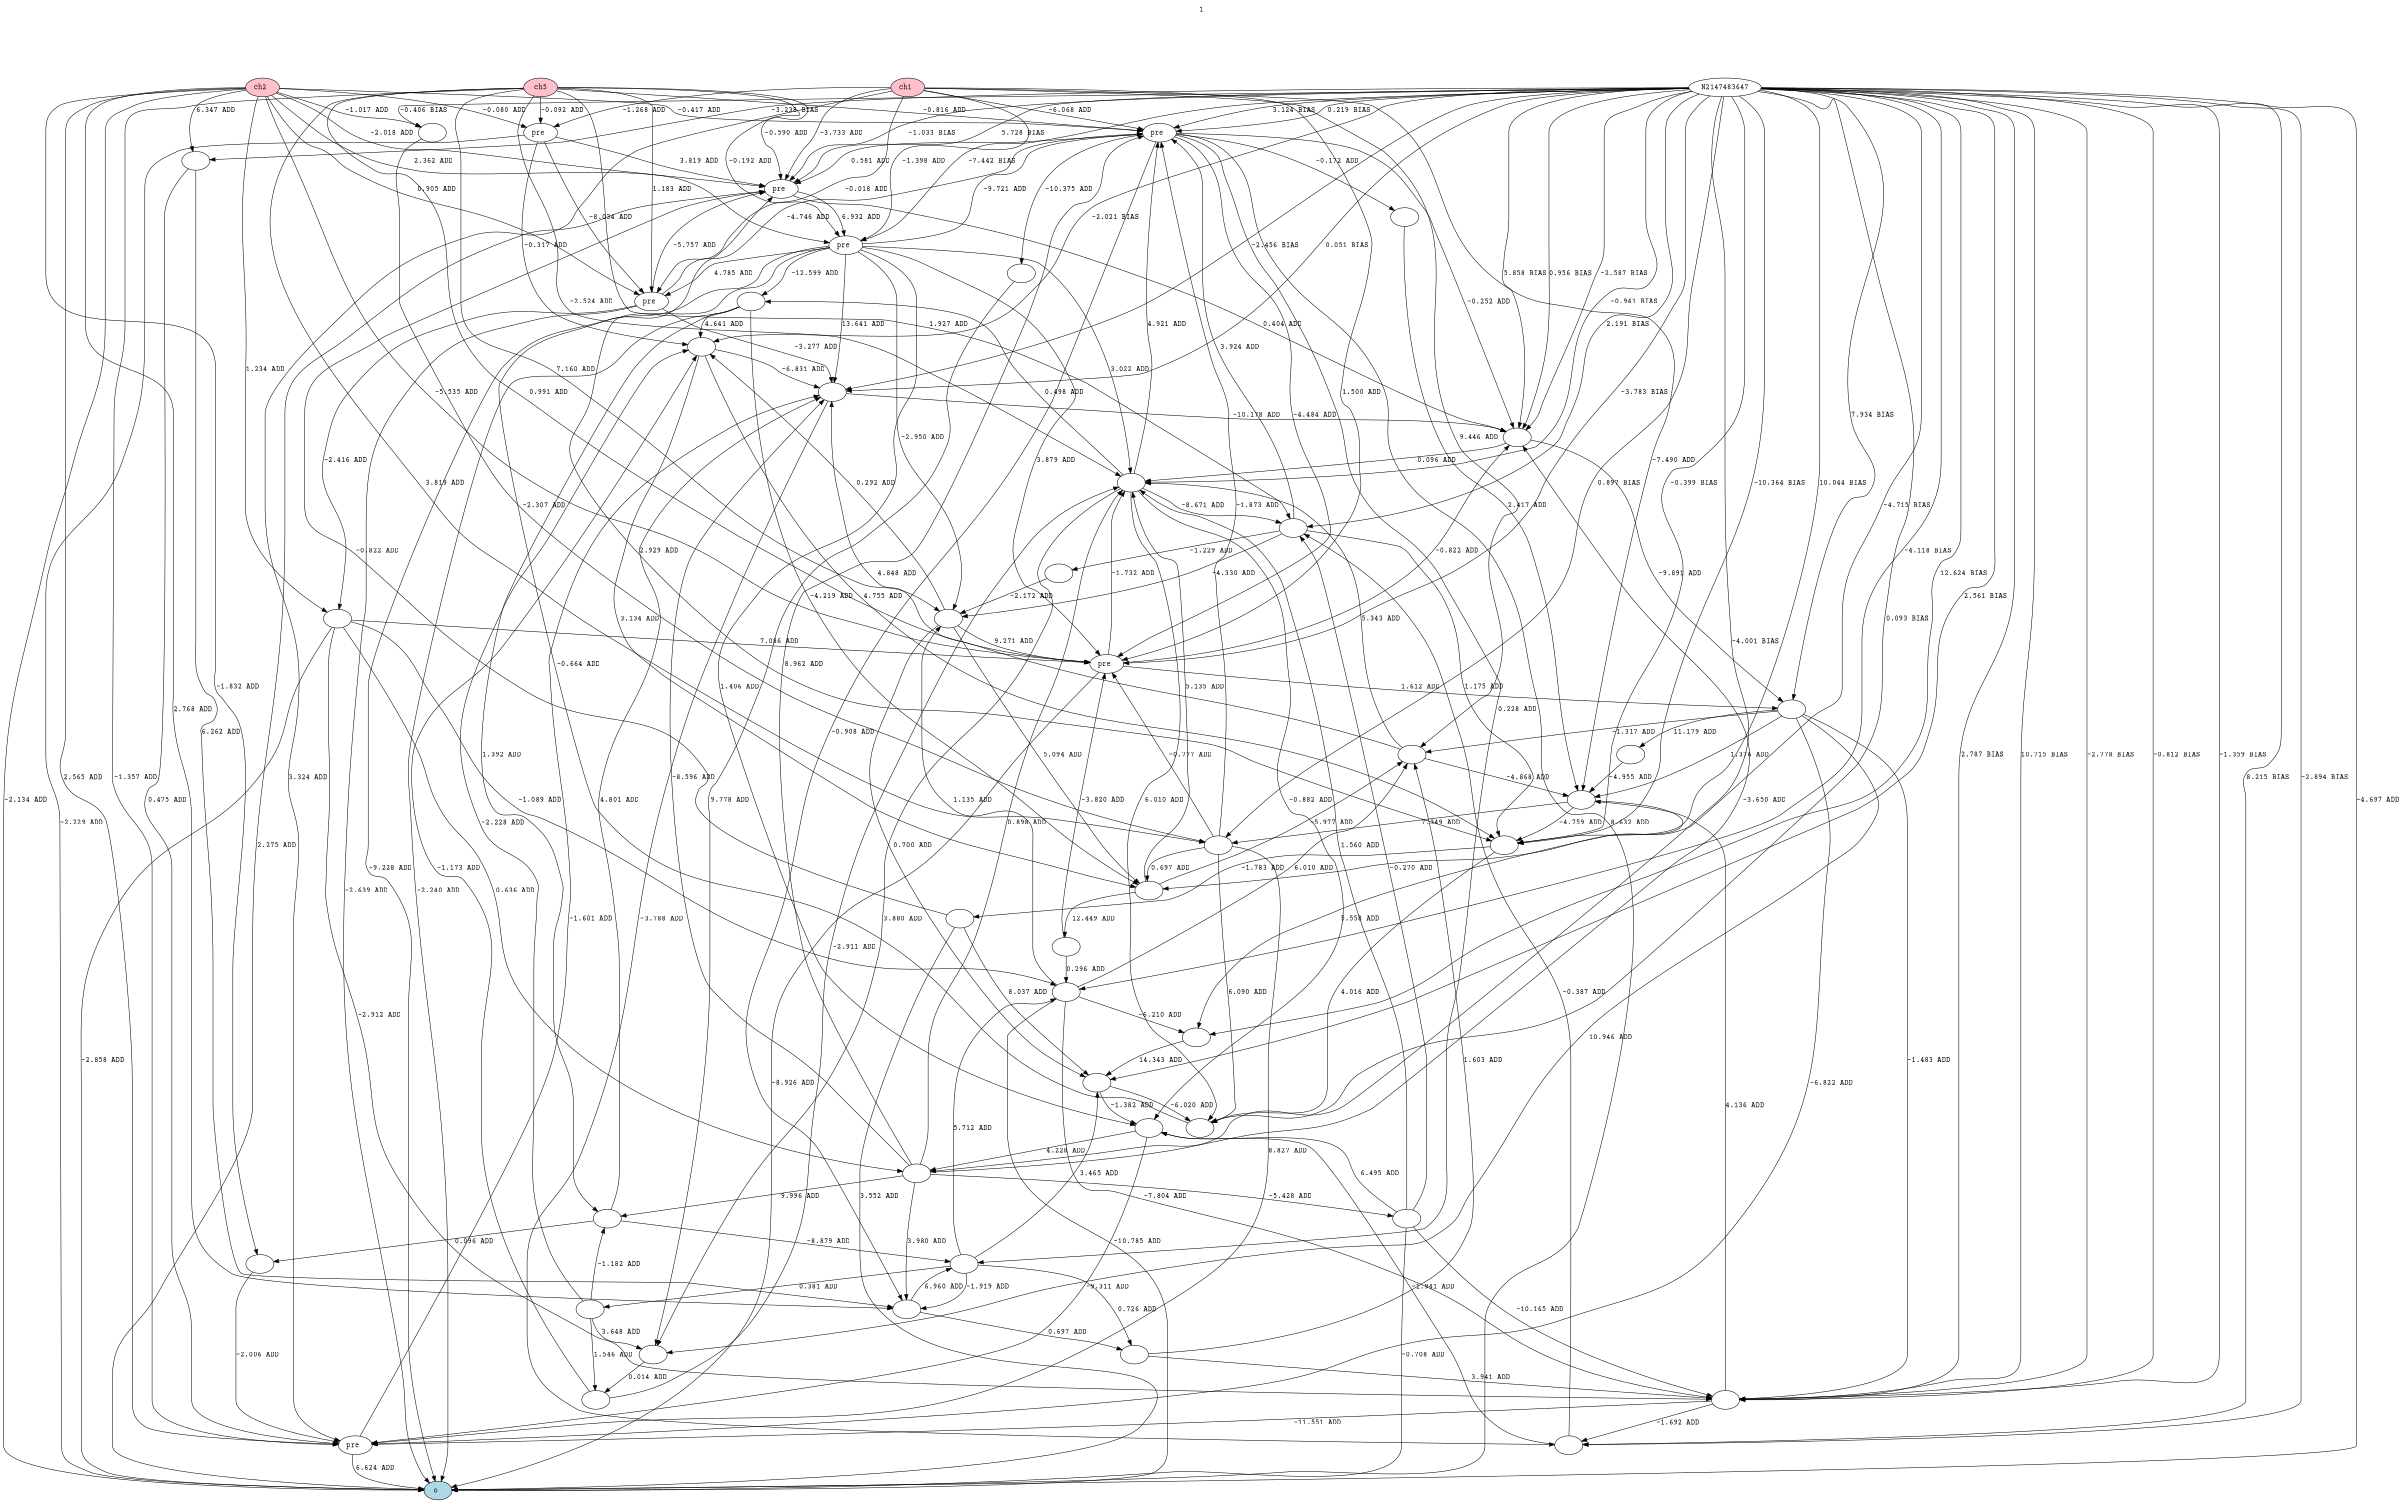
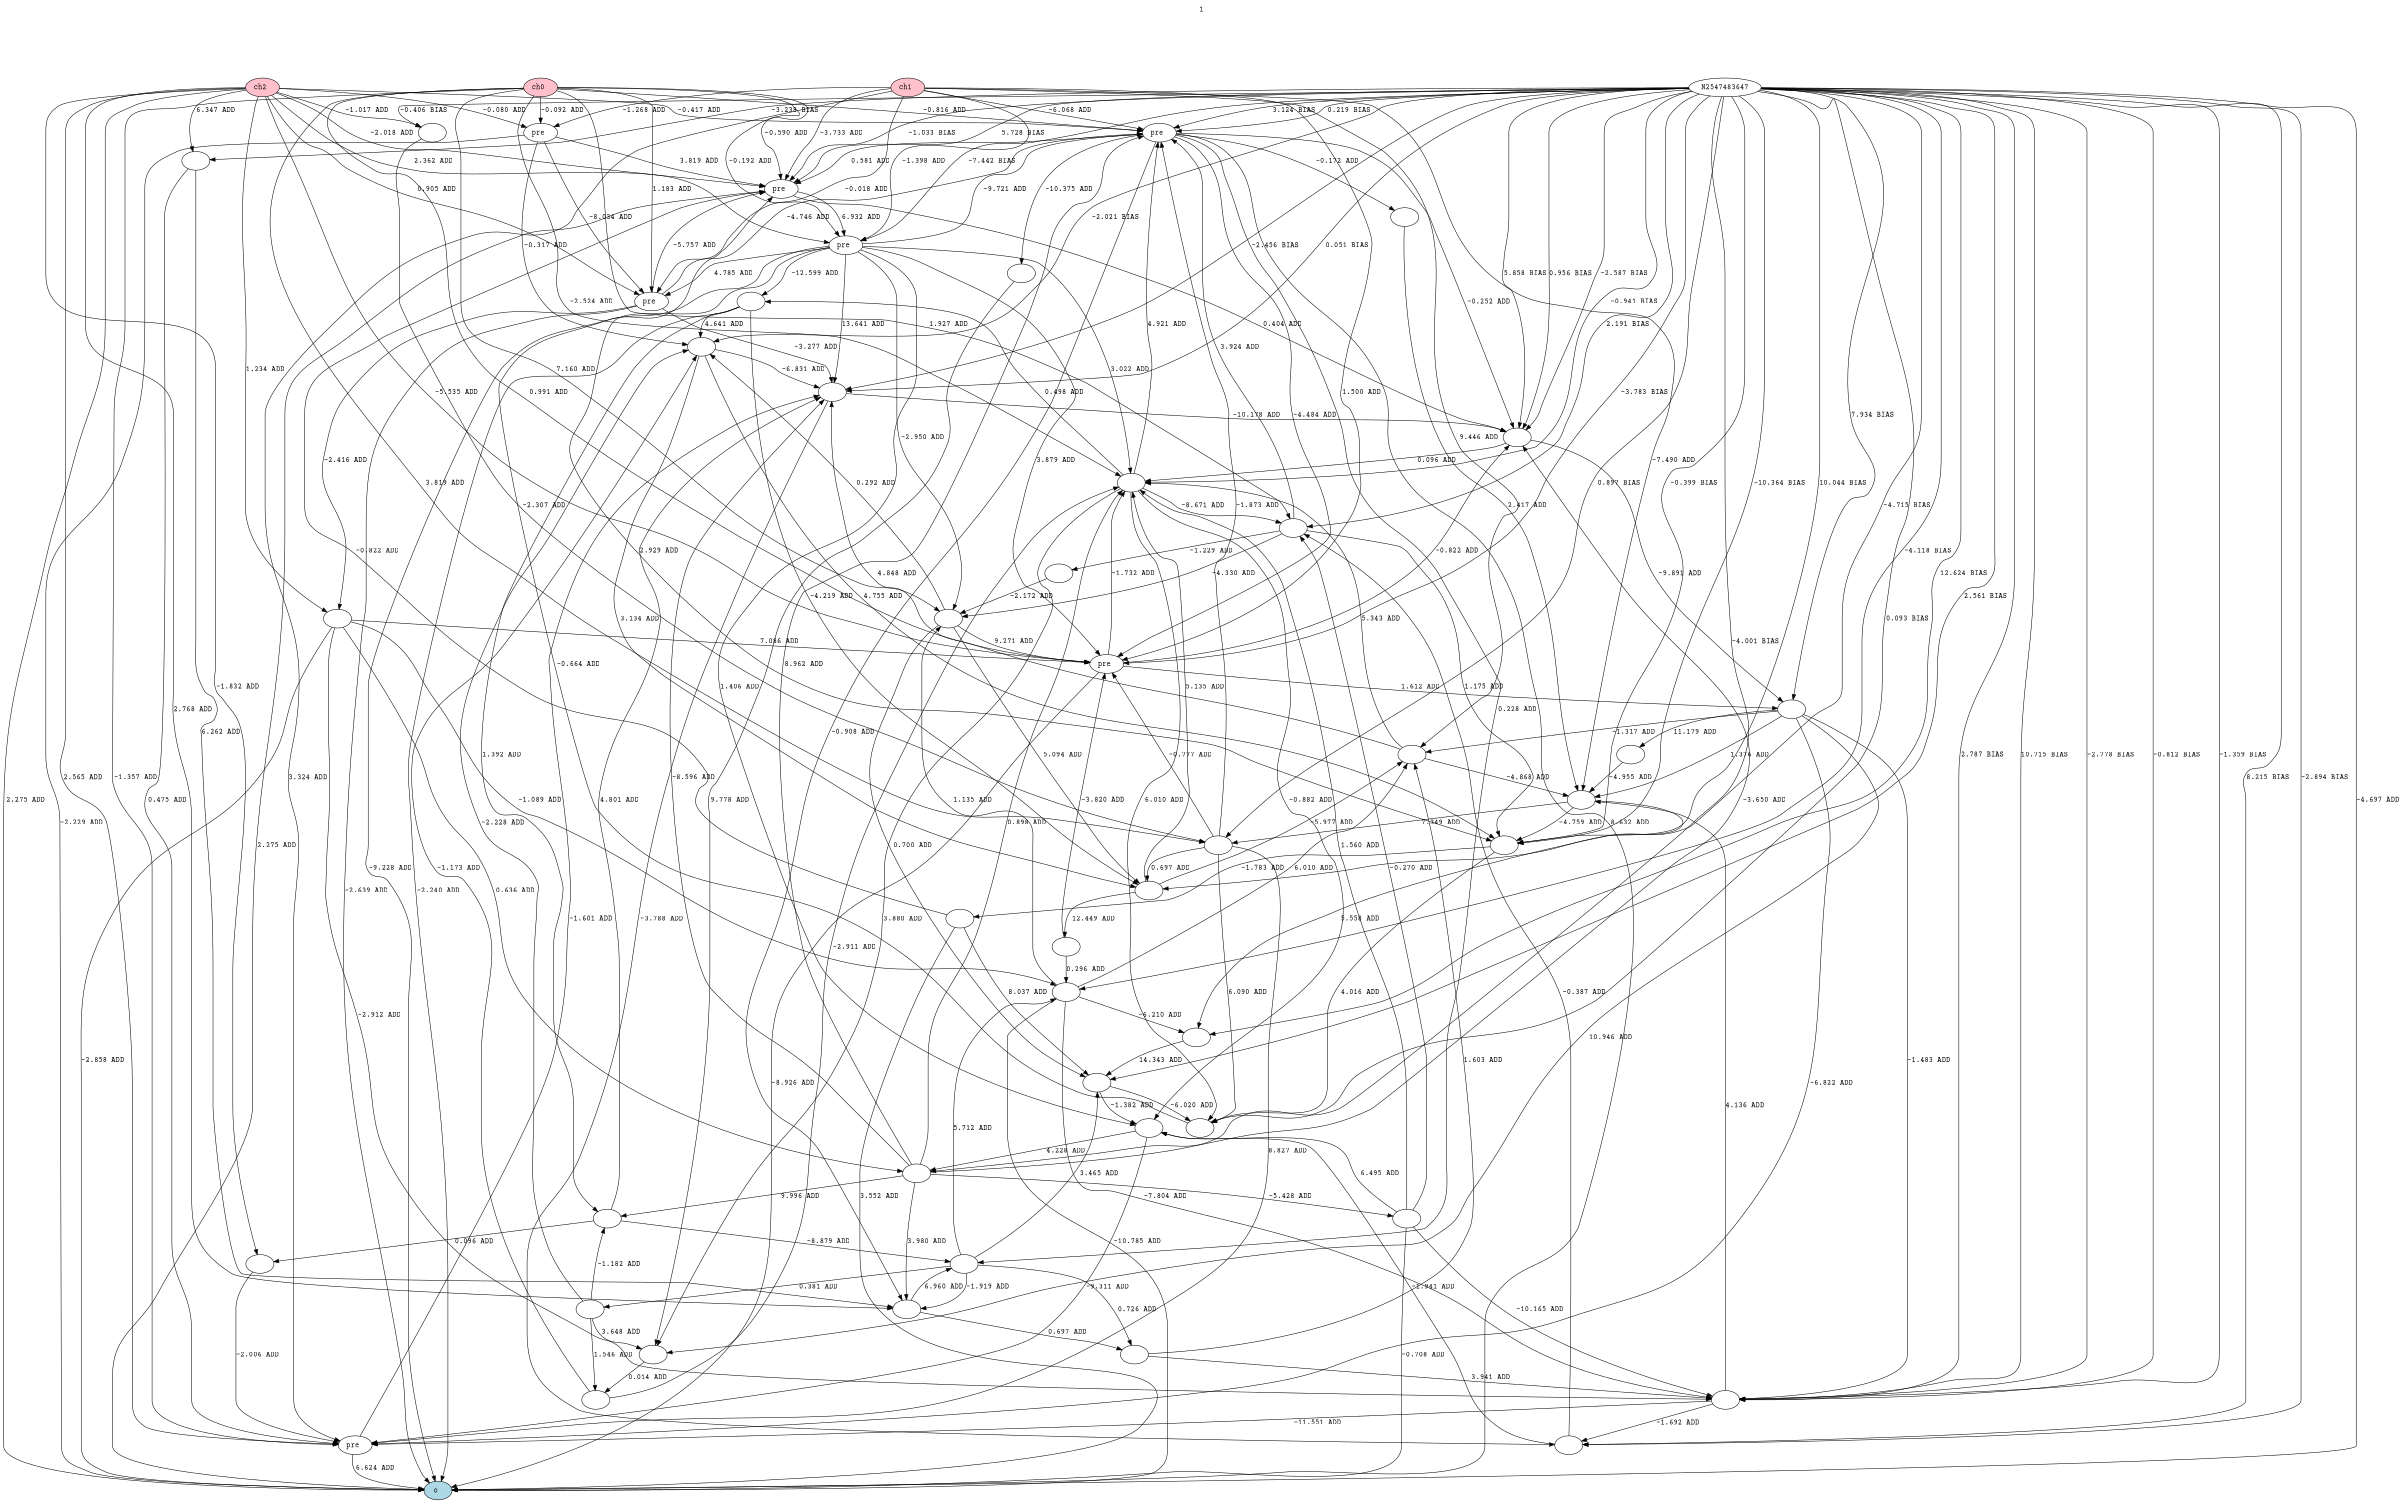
(541, 87) -> (541, 87)
(1725, 87) -> (1725, 87)
(26, 800) -> (26, 800)
